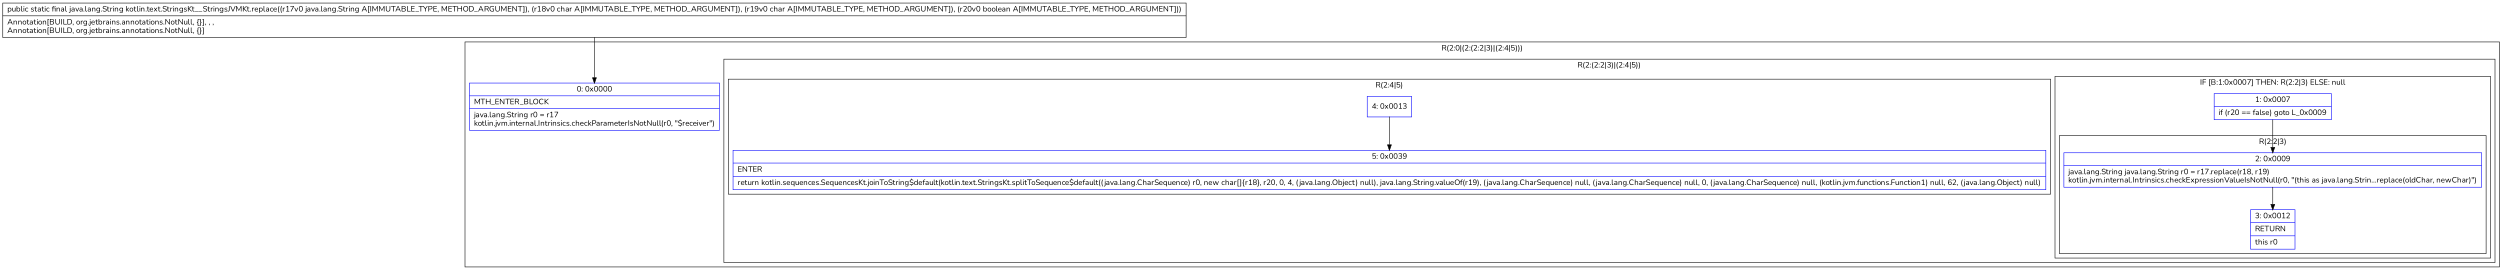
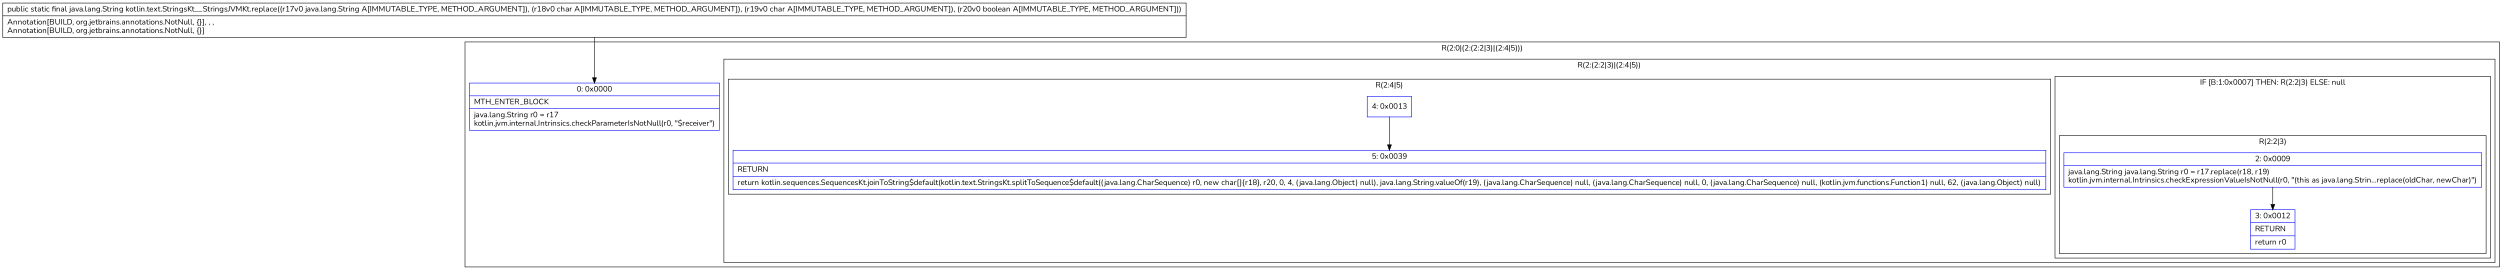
(2273, 107) -> none
(750, 169) -> (753, 169)
(2266, 242) -> (2271, 242)
